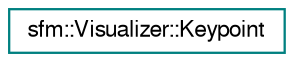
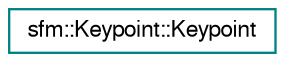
(147, 31) -> (142, 31)
